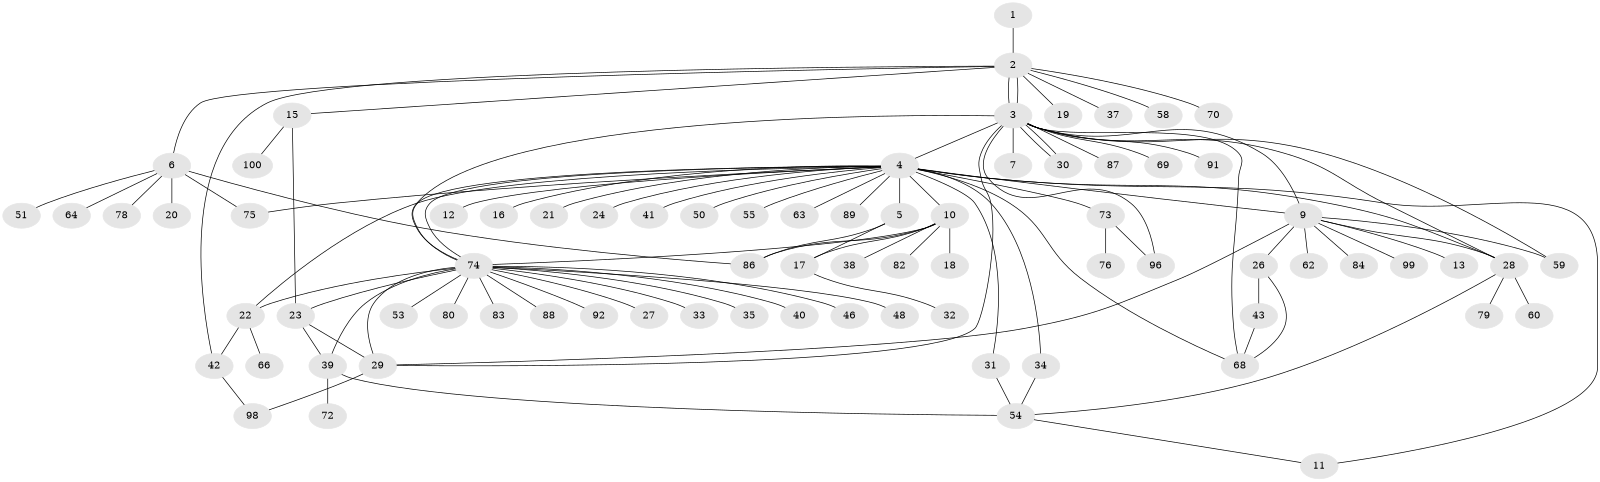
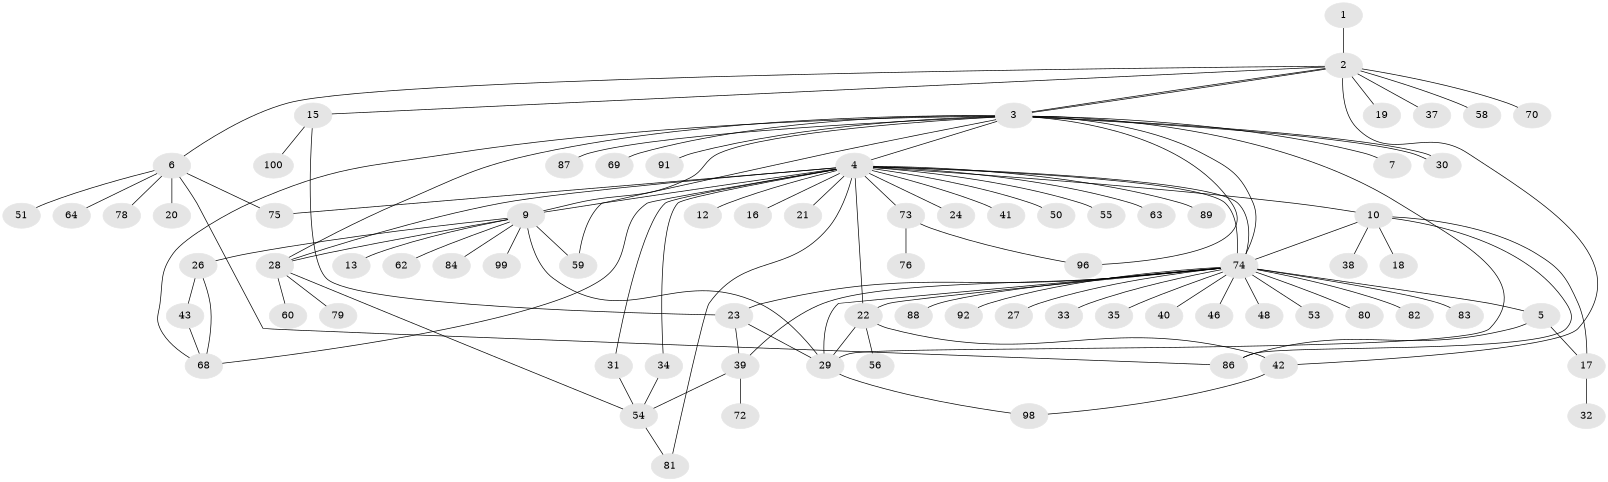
(900, 191) -> (1404, 290)
(925, 241) -> (1330, 286)
none -> (844, 341)
(264, 366) -> (875, 366)
(1319, 466) -> (670, 466)
